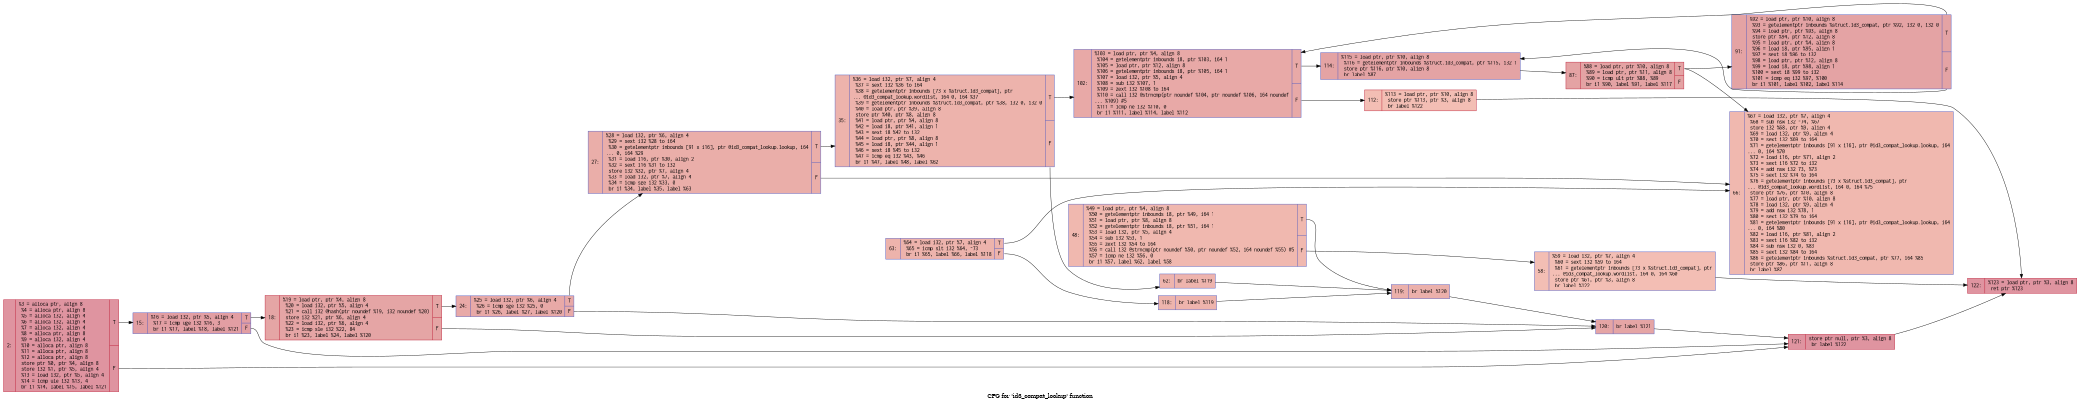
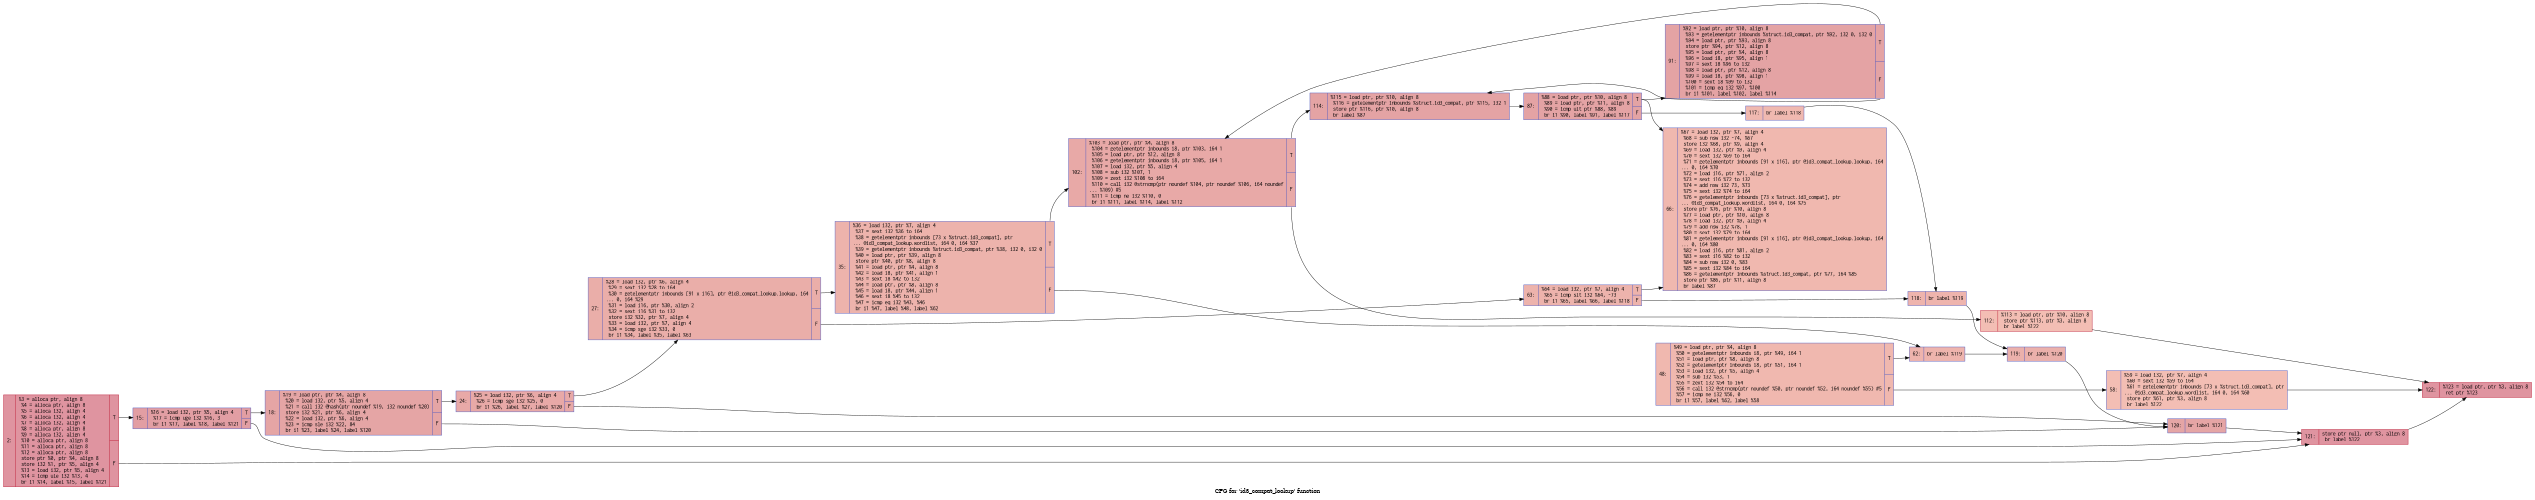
(1625, 76) -> (1583, 106)
none -> (1775, 113)
(1273, 178) -> (1170, 317)
(1330, 269) -> (1899, 358)
(353, 318) -> (353, 413)
